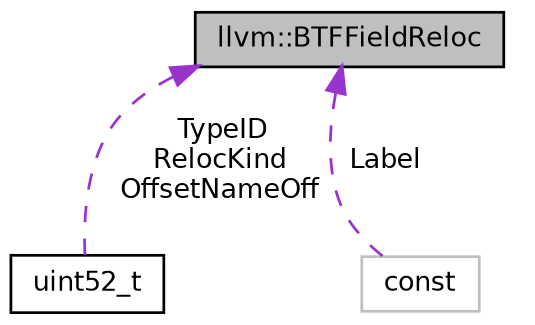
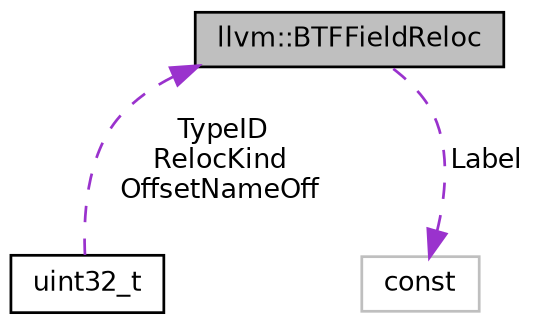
(334, 184) -> (442, 139)
(87, 284) -> (87, 284)
